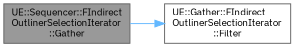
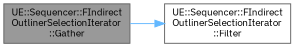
(228, 24) -> (228, 24)
